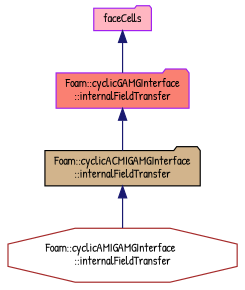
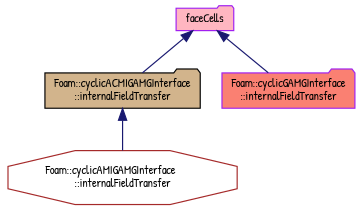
(123, 135) -> (163, 56)
